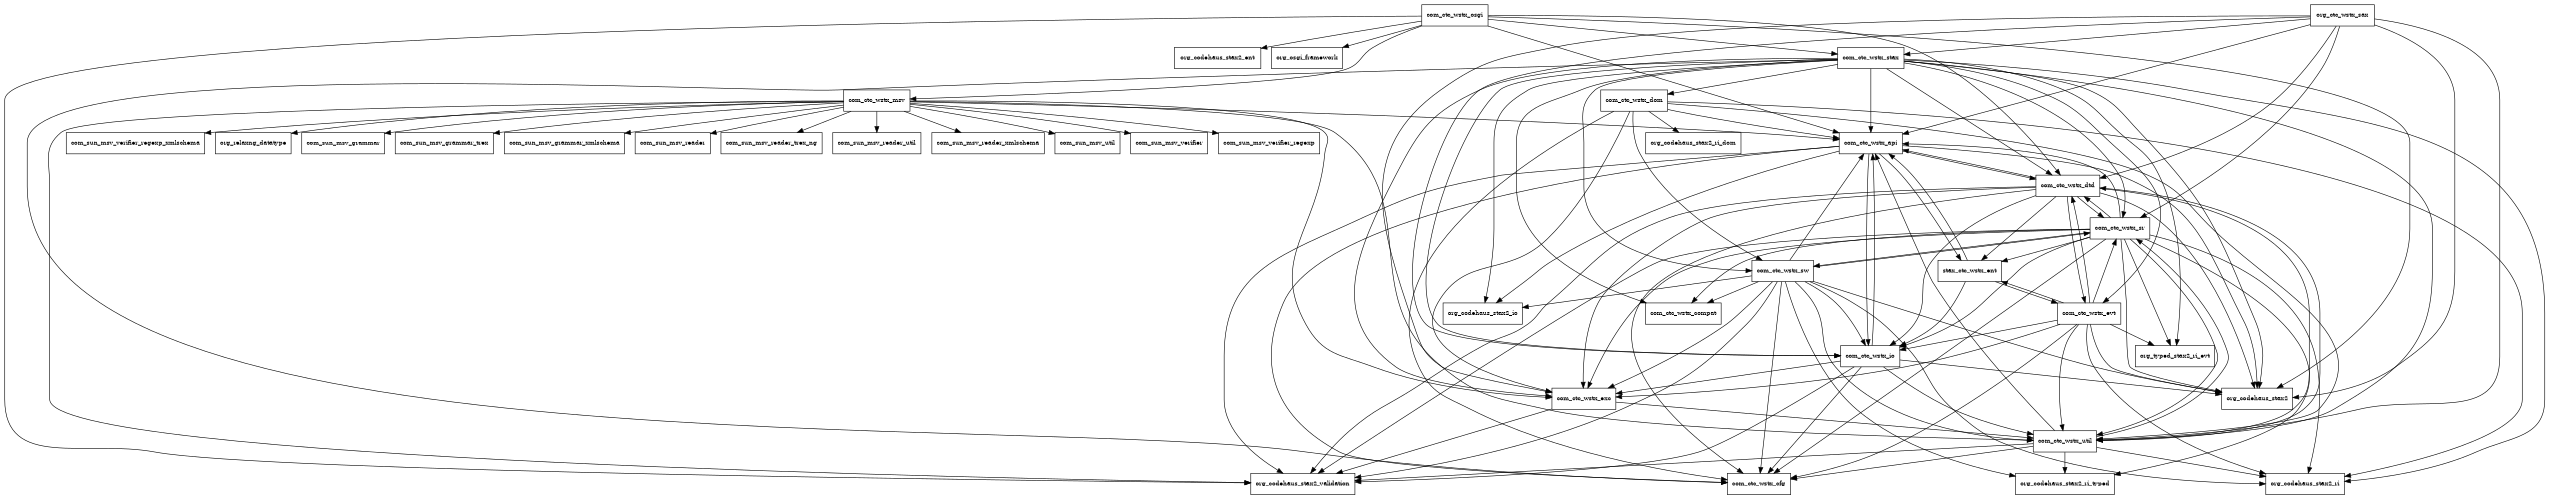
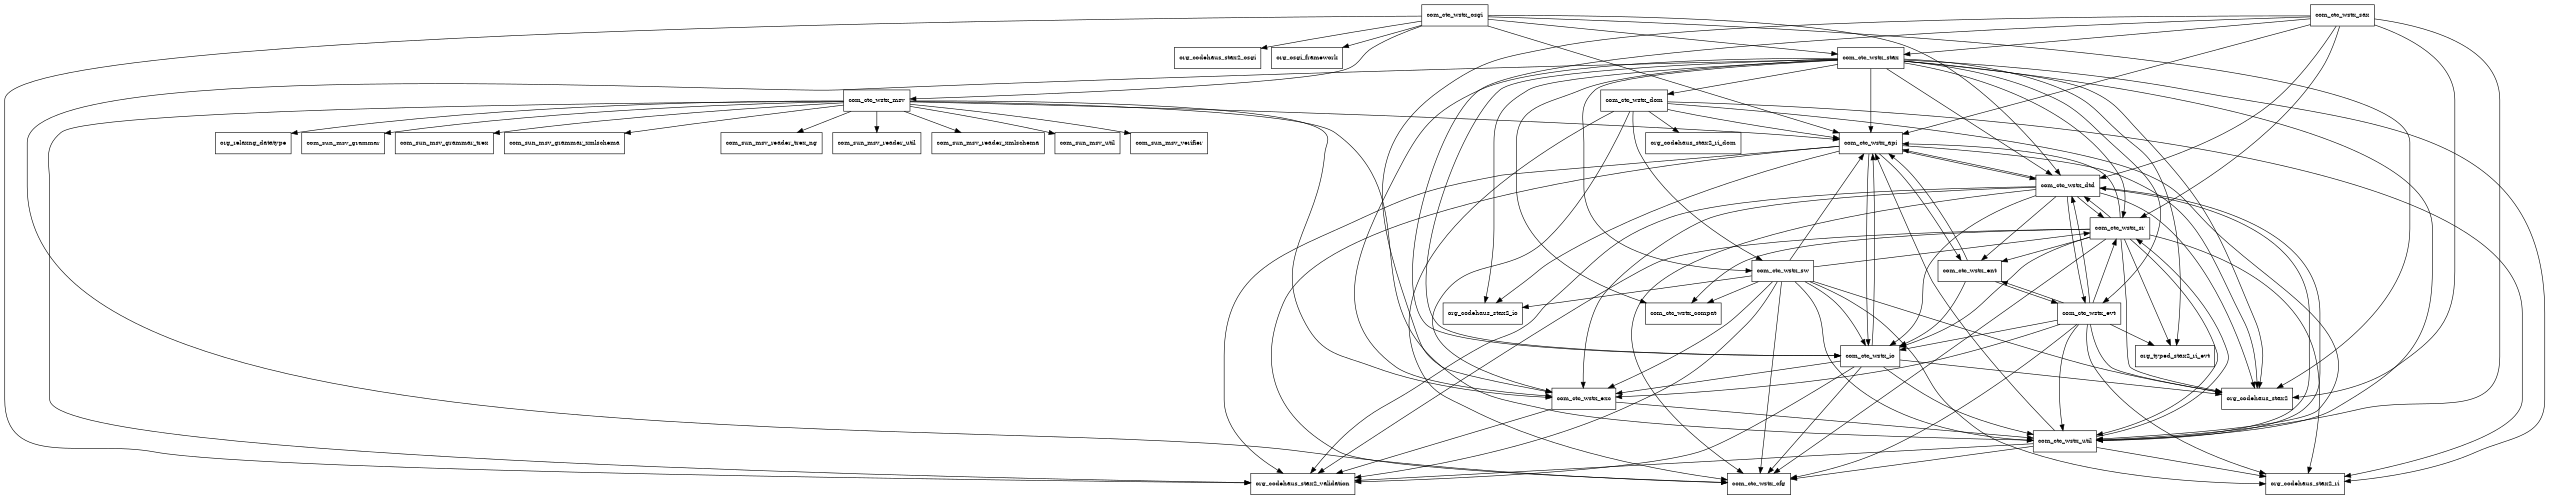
(2342, 15) -> (2342, 15)
(1218, 58) -> (1218, 58)
(135, 143) -> none
(673, 143) -> none
(1269, 143) -> none
(1769, 249) -> none
(1955, 249) -> none
(1970, 271) -> (1970, 271)
(2065, 484) -> none
